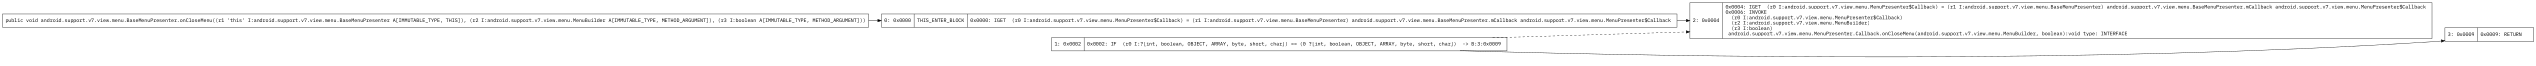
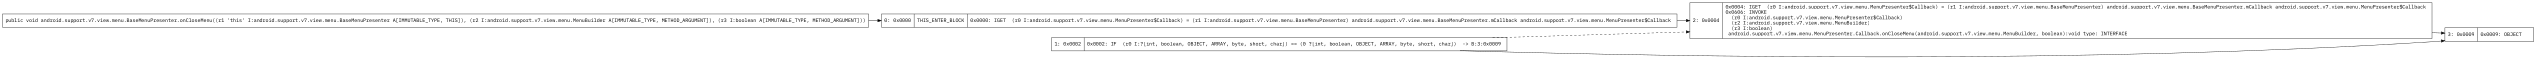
(1749, 12) -> (1749, 12)
none -> (2437, 33)
(2506, 34) -> (2506, 34)
